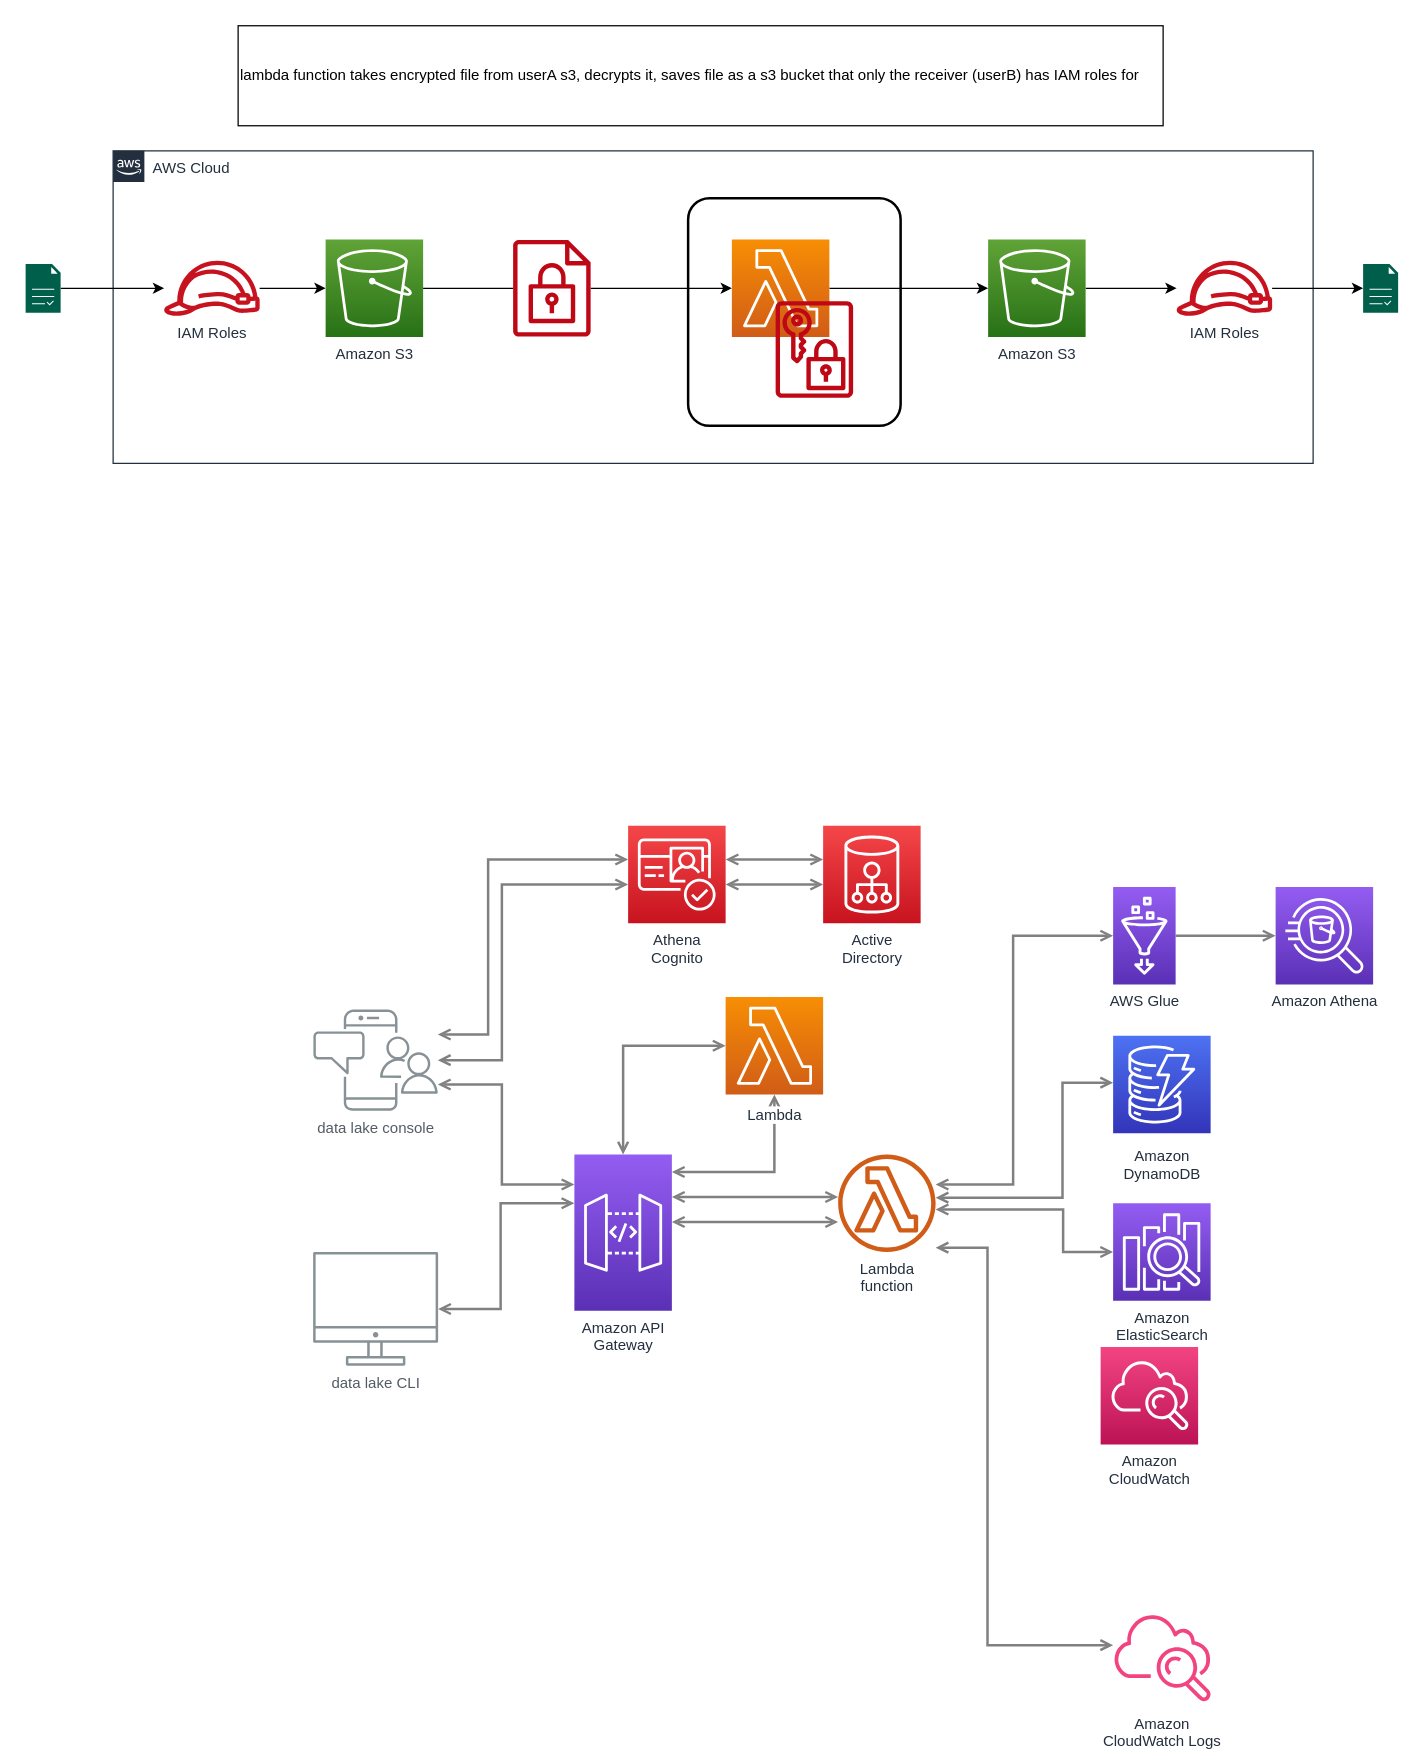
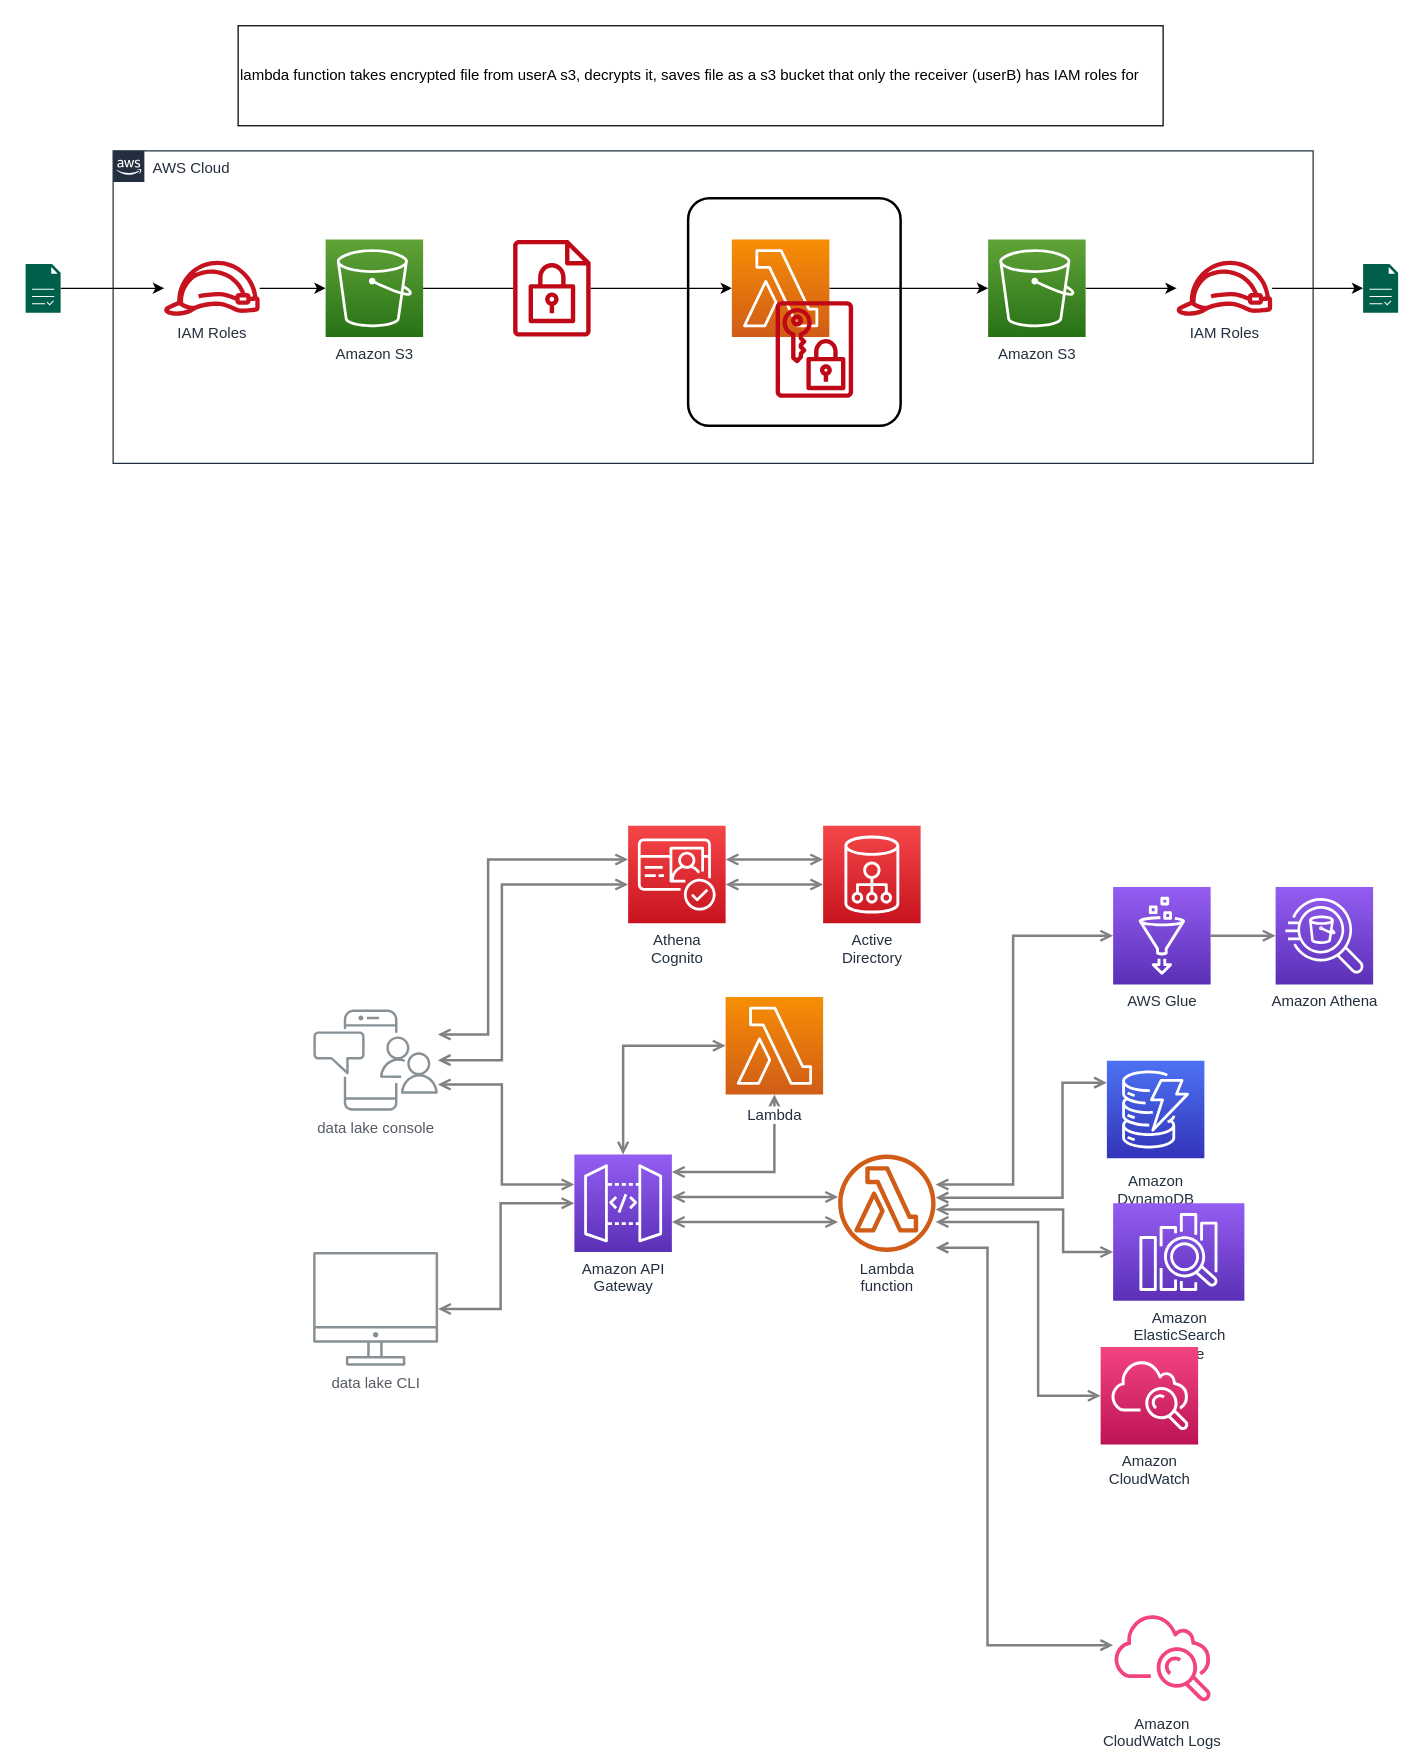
(1144, 936) -> (1162, 936)
(1162, 1084) -> (1156, 1109)
(623, 1233) -> (623, 1203)
(1162, 1252) -> (1179, 1252)
none -> (1038, 1288)
